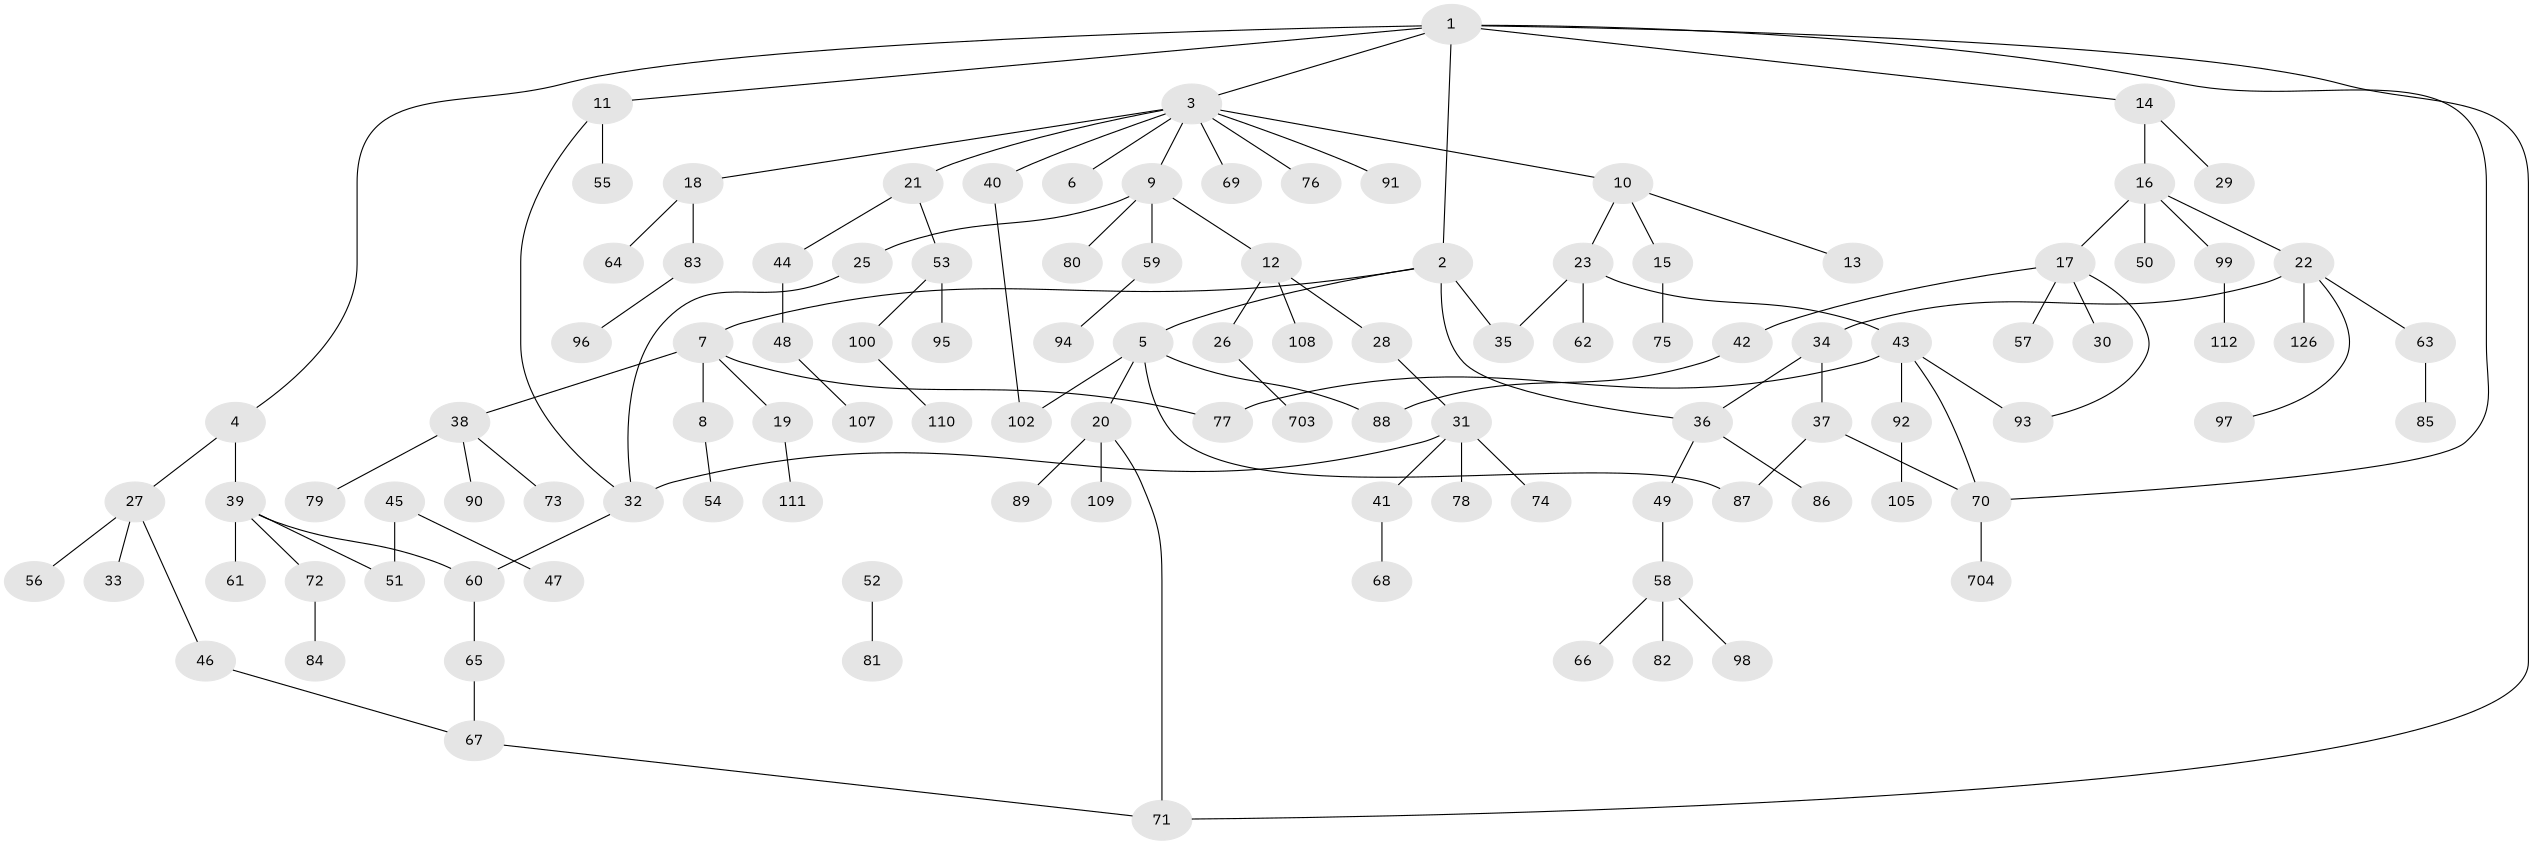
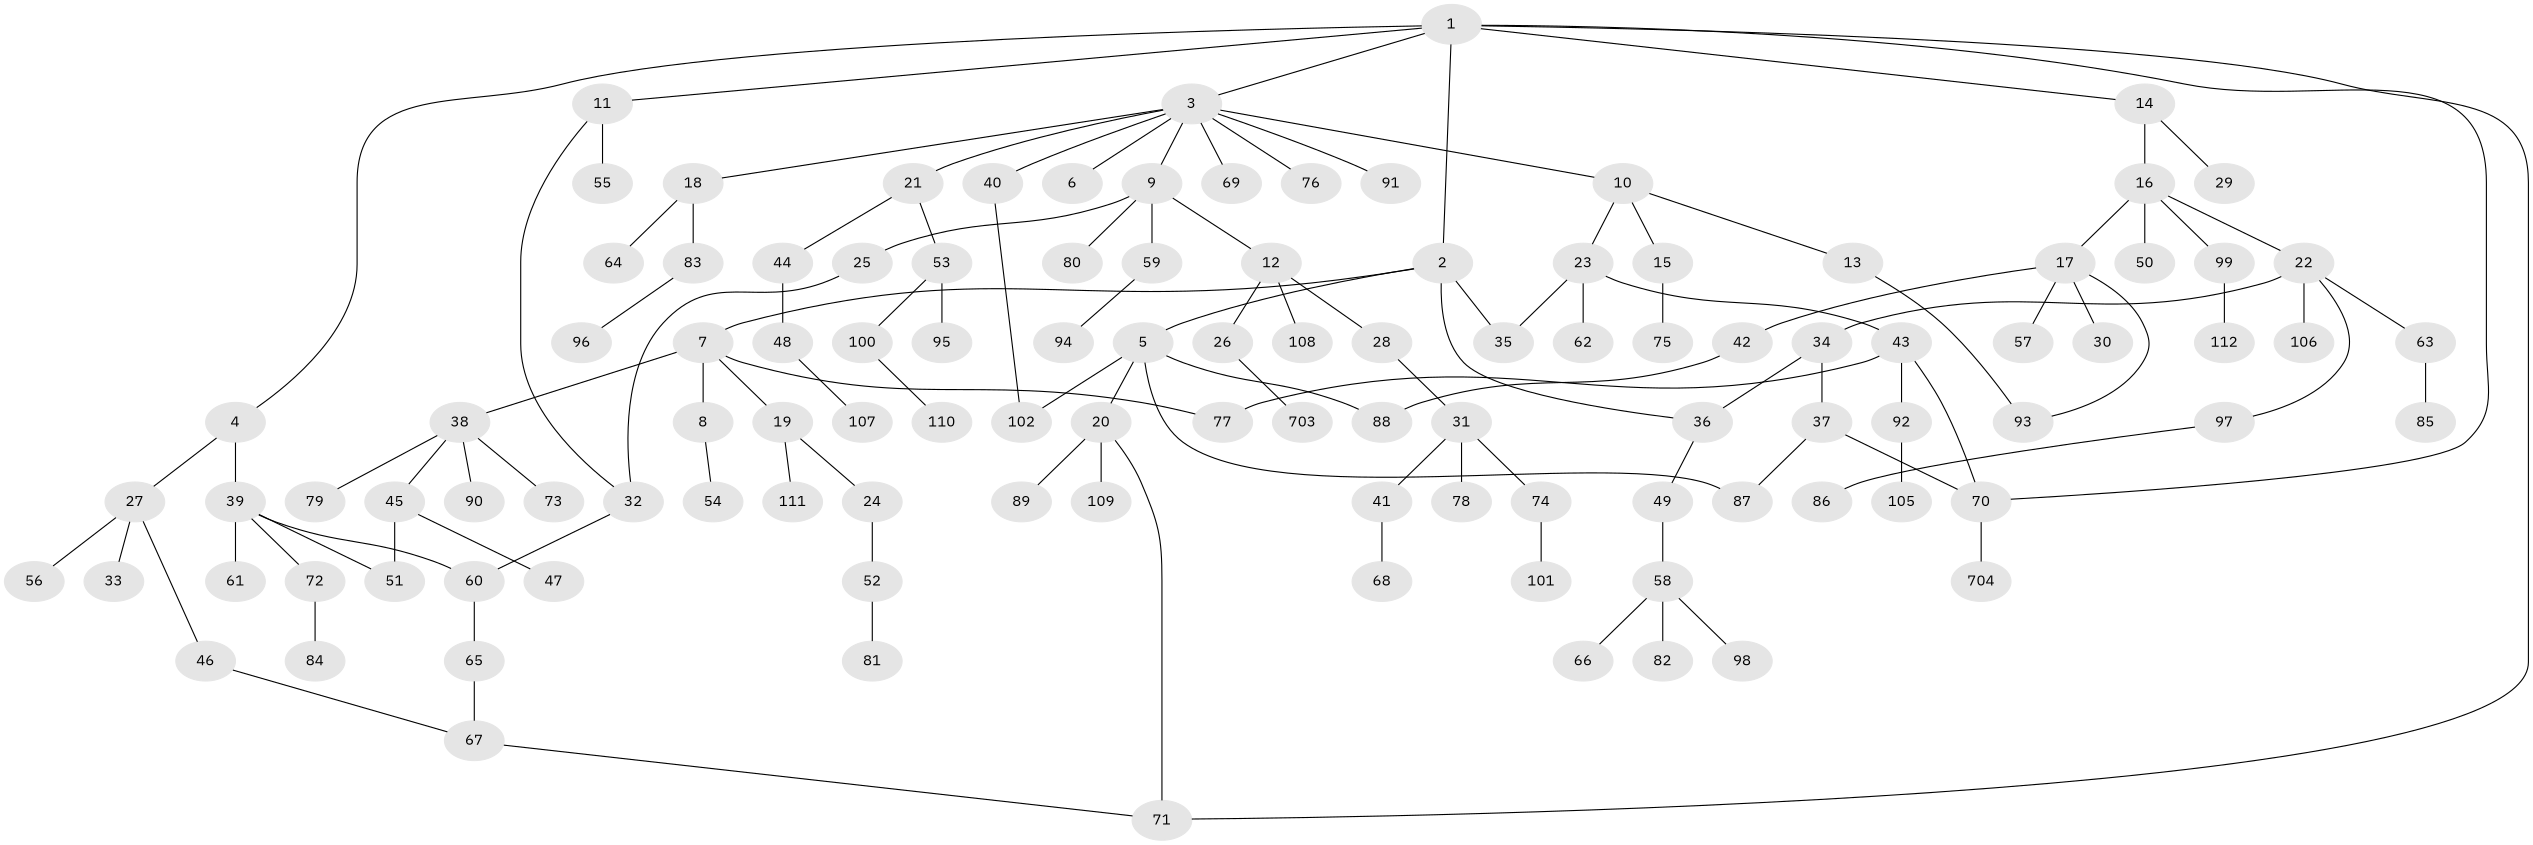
(2304, 343) -> (2304, 343)
(1963, 383) -> (1951, 332)
none -> (427, 462)
(1048, 462) -> none
(1762, 462) -> (2019, 452)
none -> (872, 502)
none -> (1541, 582)
